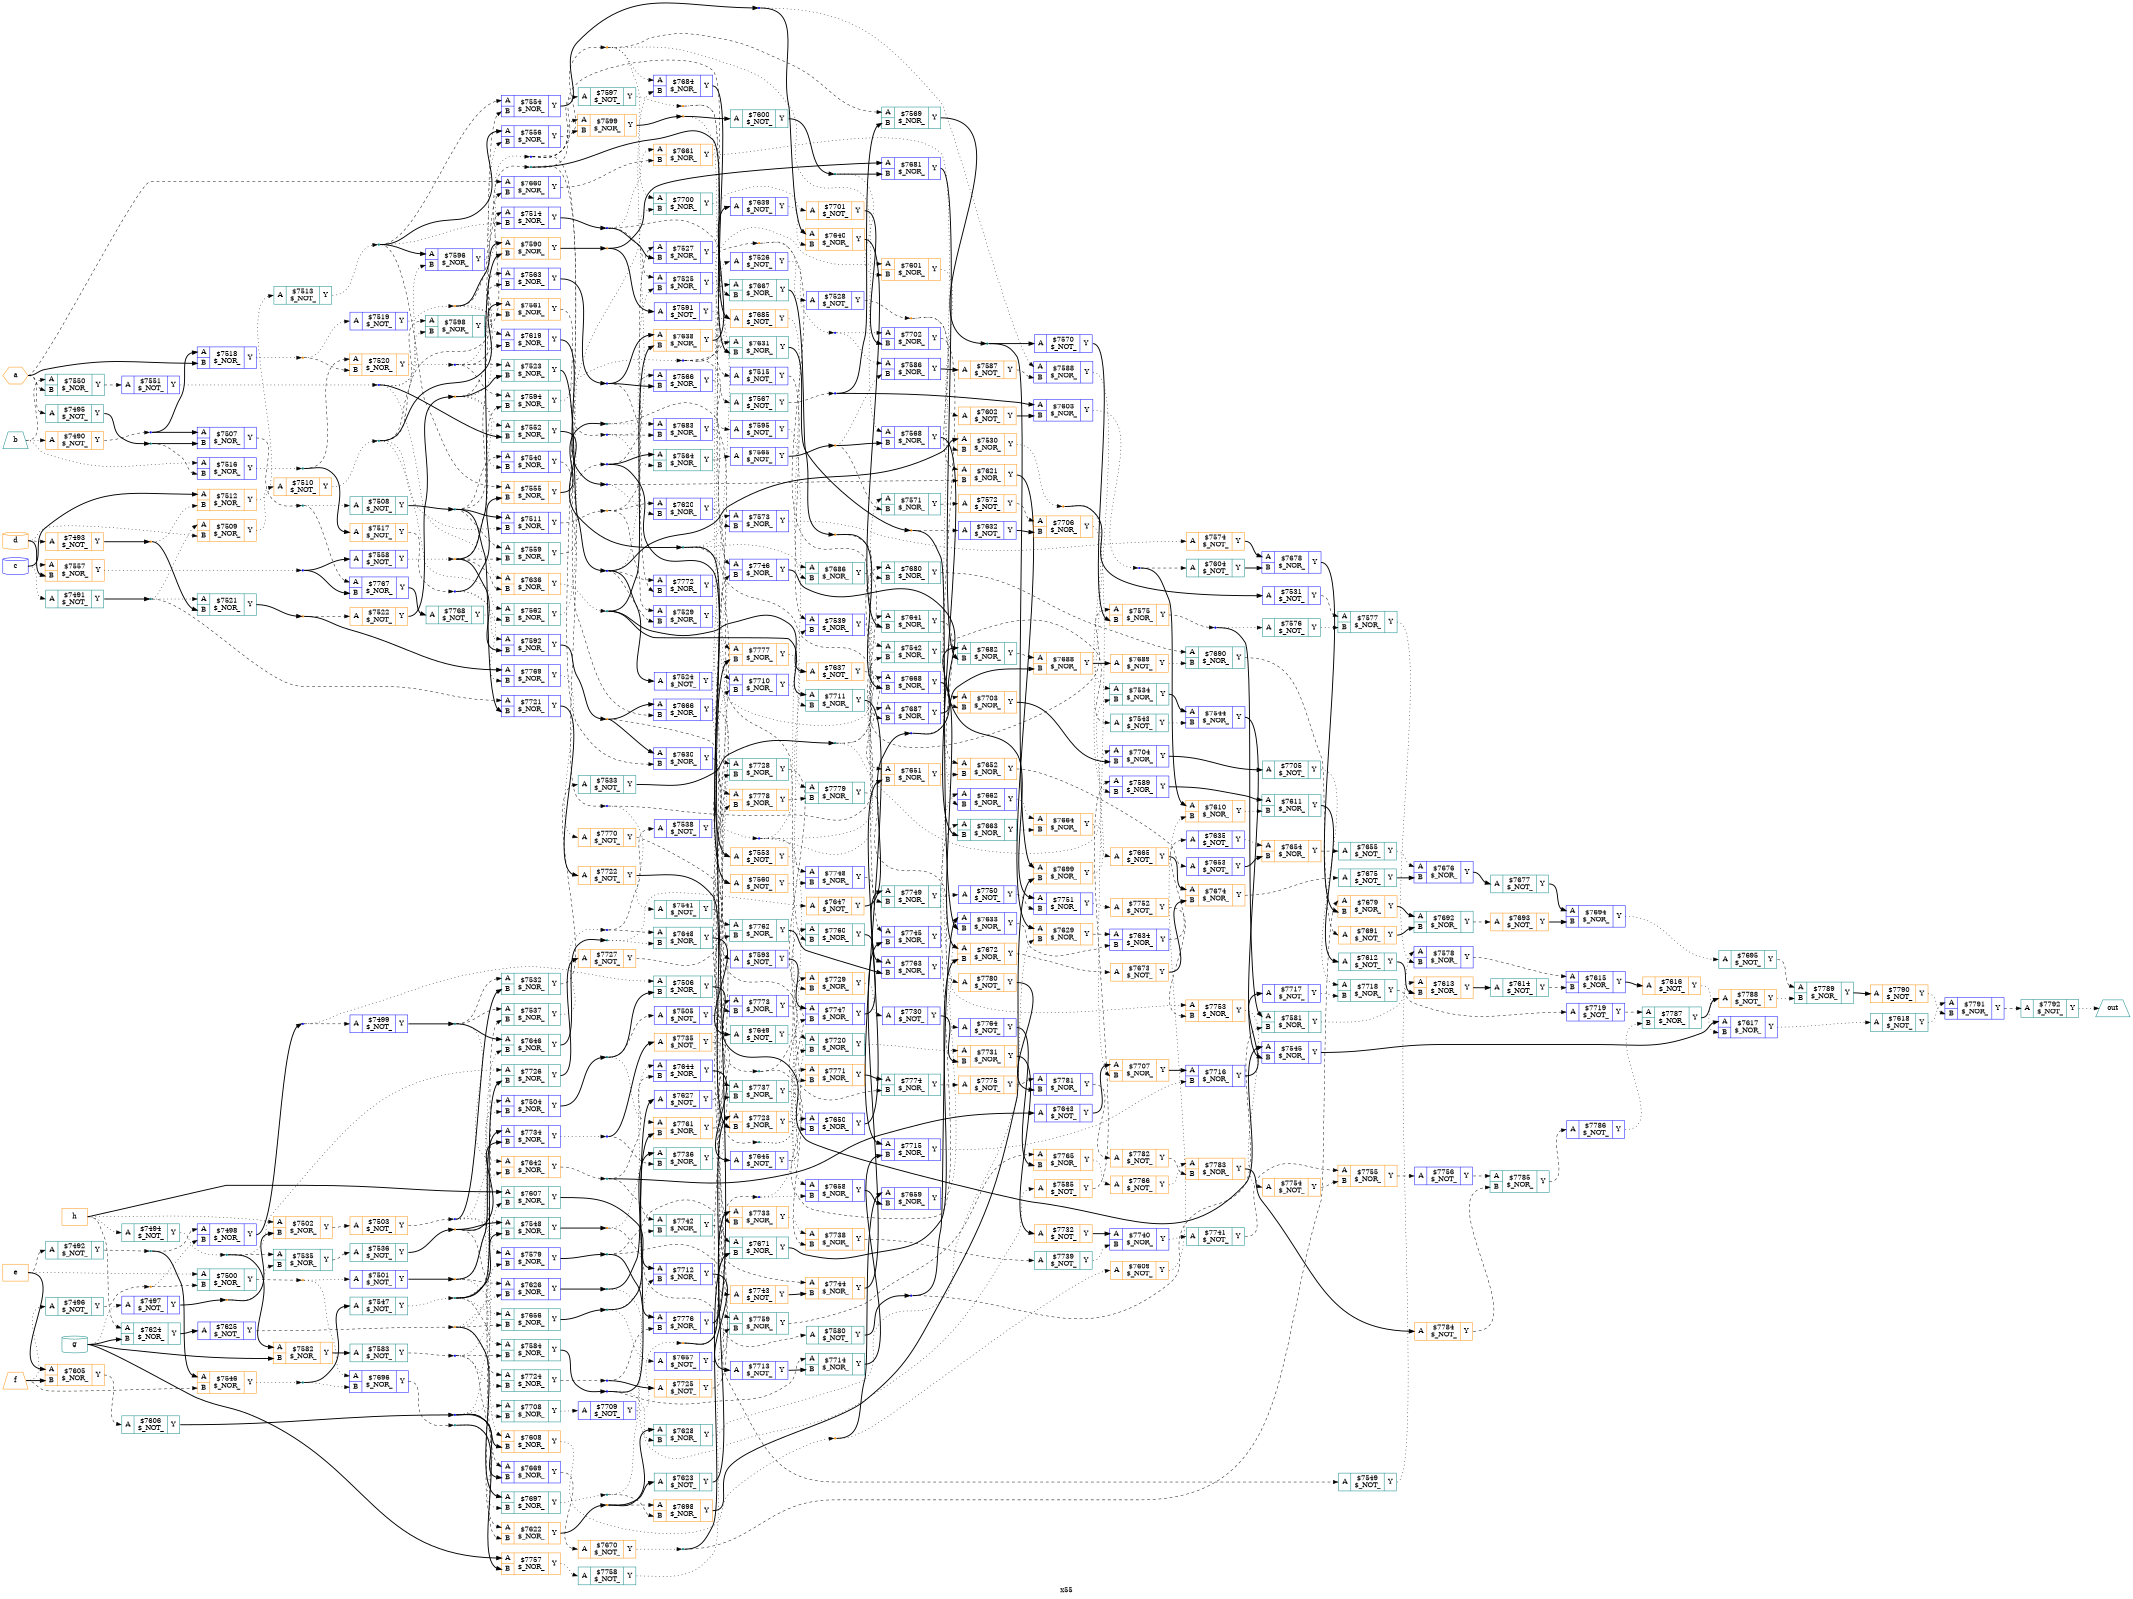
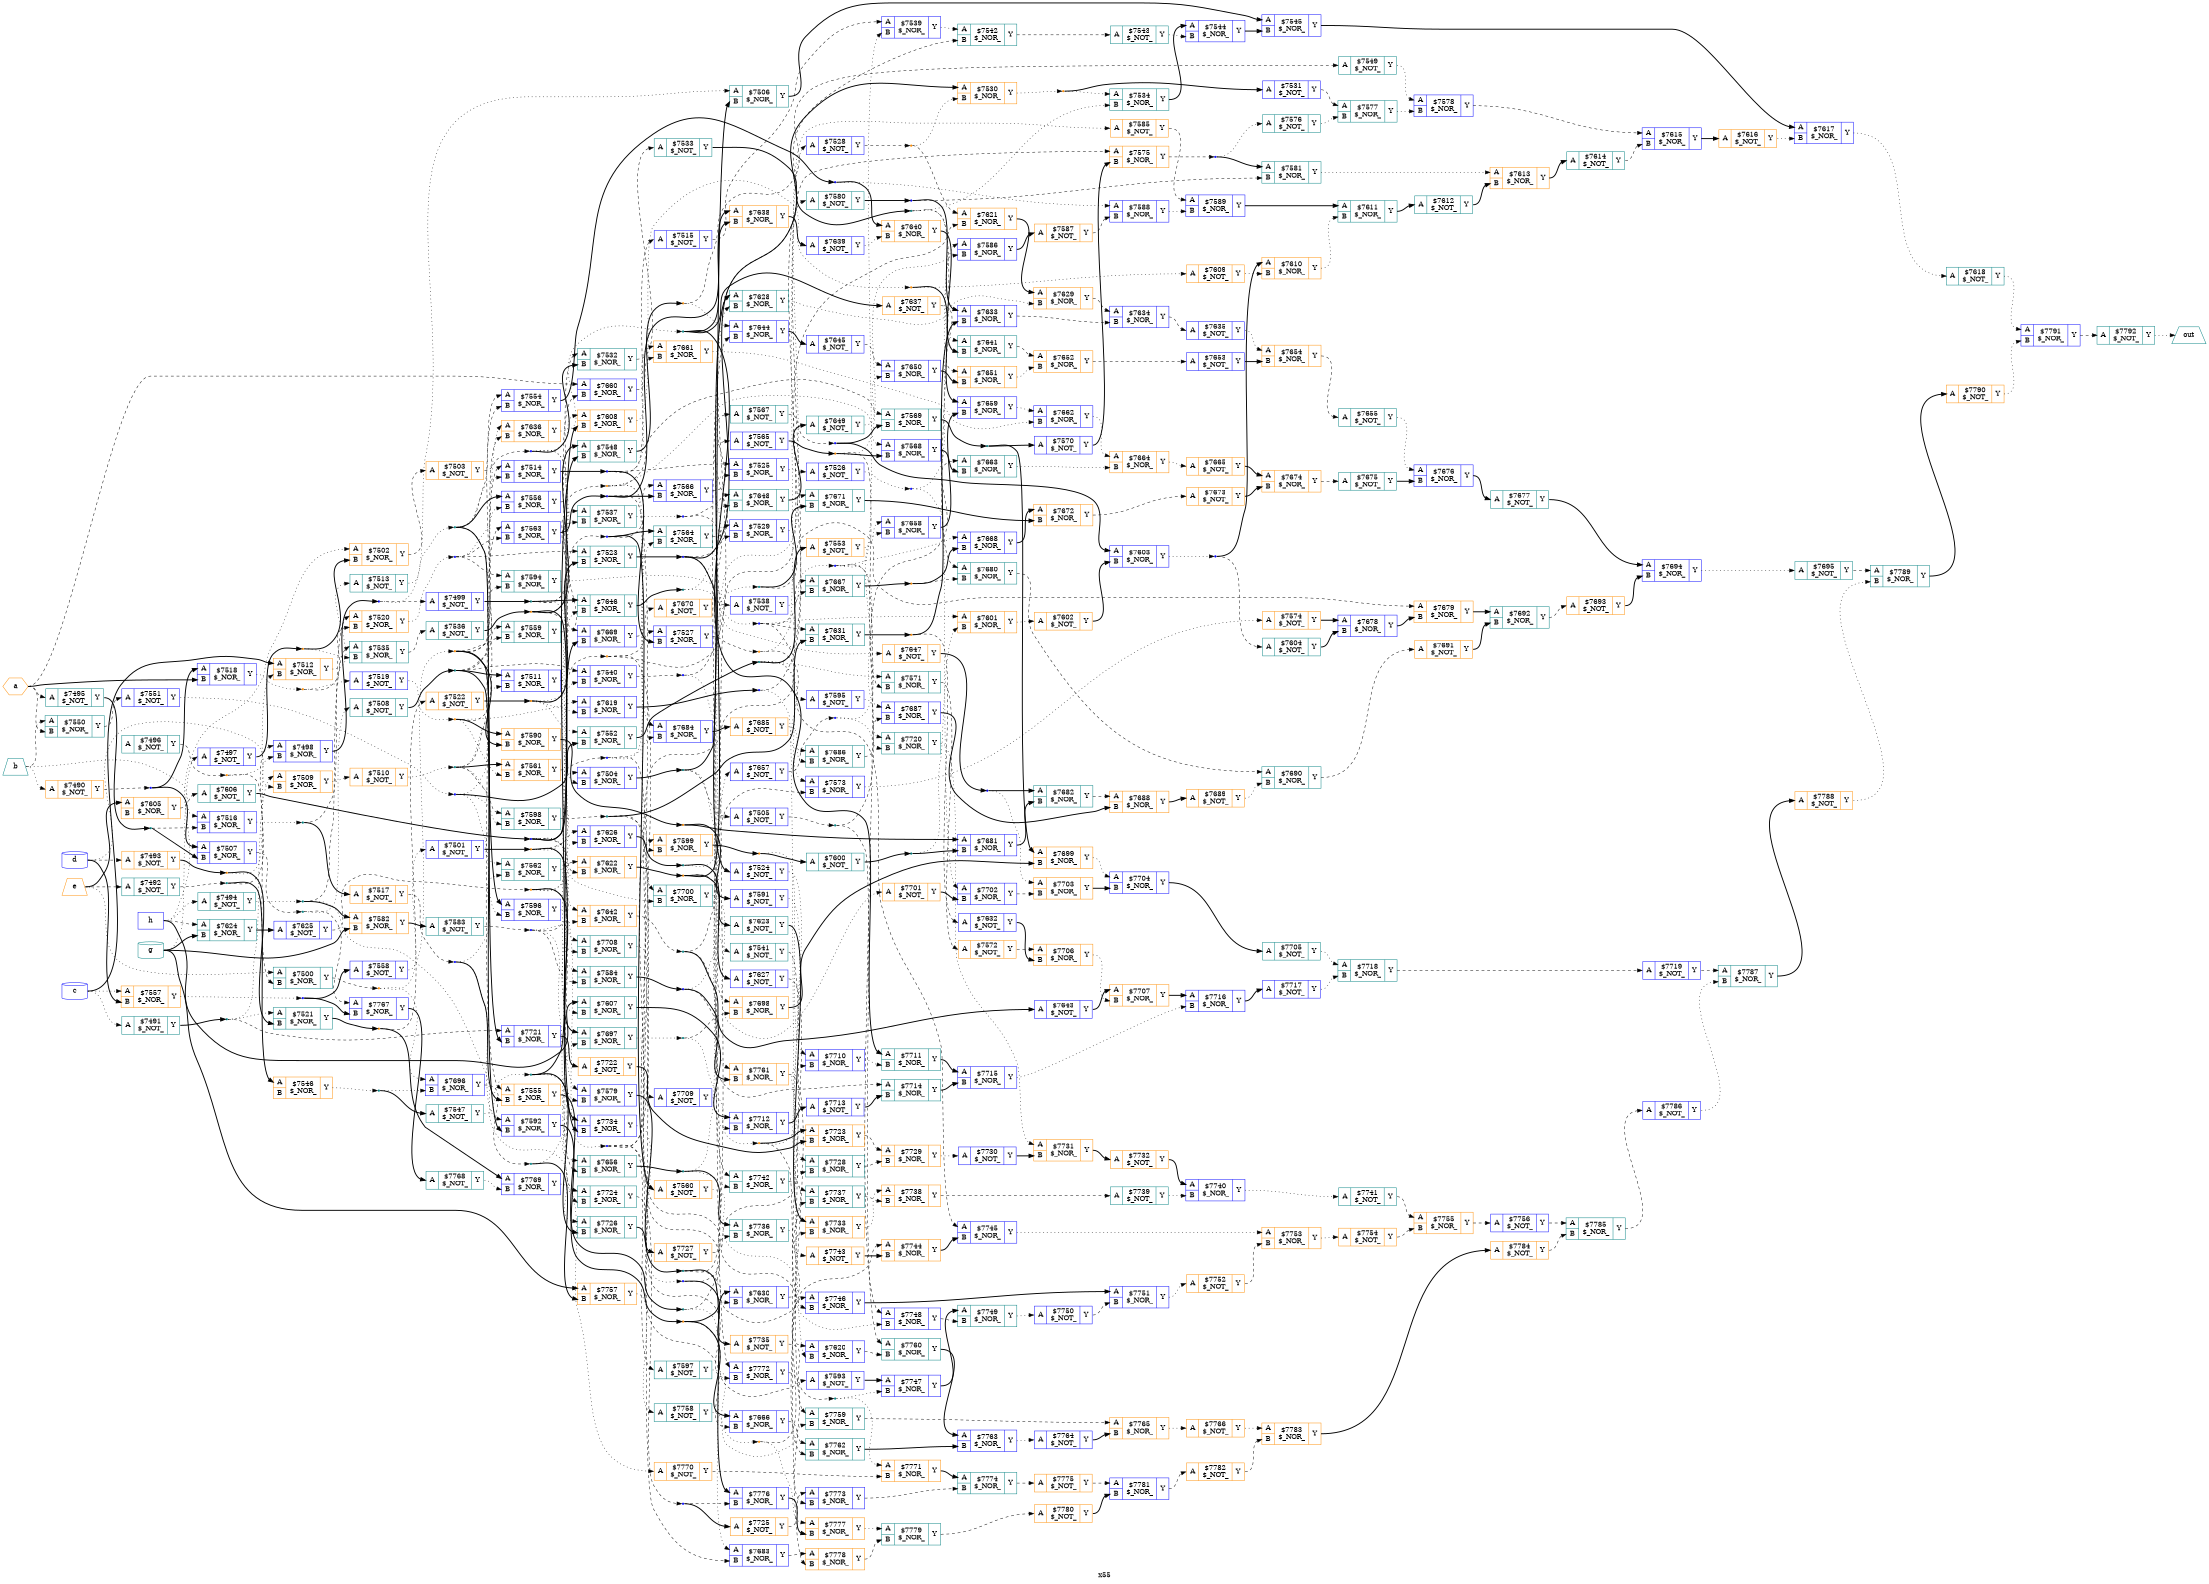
(15, 541) -> (75, 860)
(75, 1217) -> (151, 921)
(15, 1273) -> (75, 887)
(15, 1381) -> none
